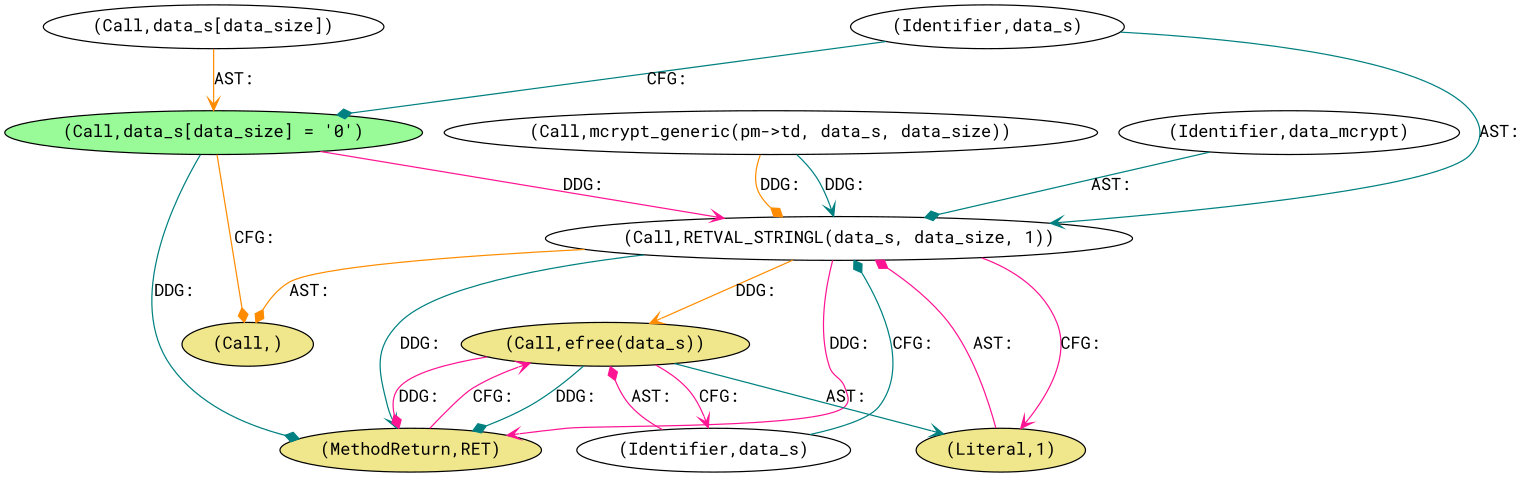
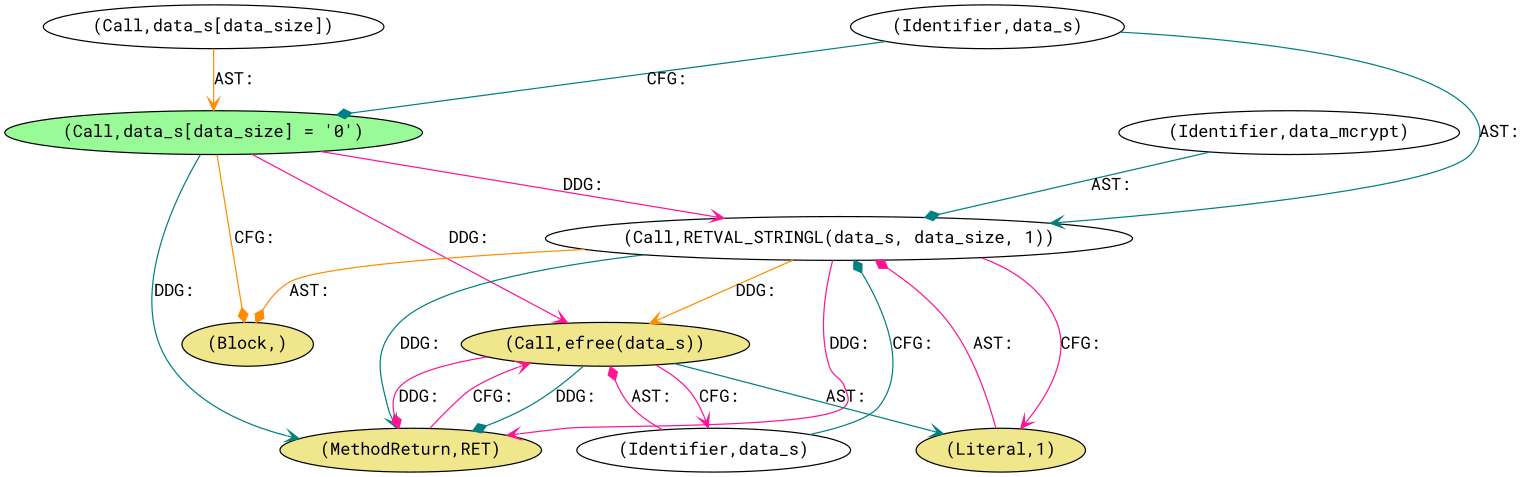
(771, 133) -> none
none -> (404, 236)
(155, 326) -> (155, 326)
(248, 344) -> (248, 344)
